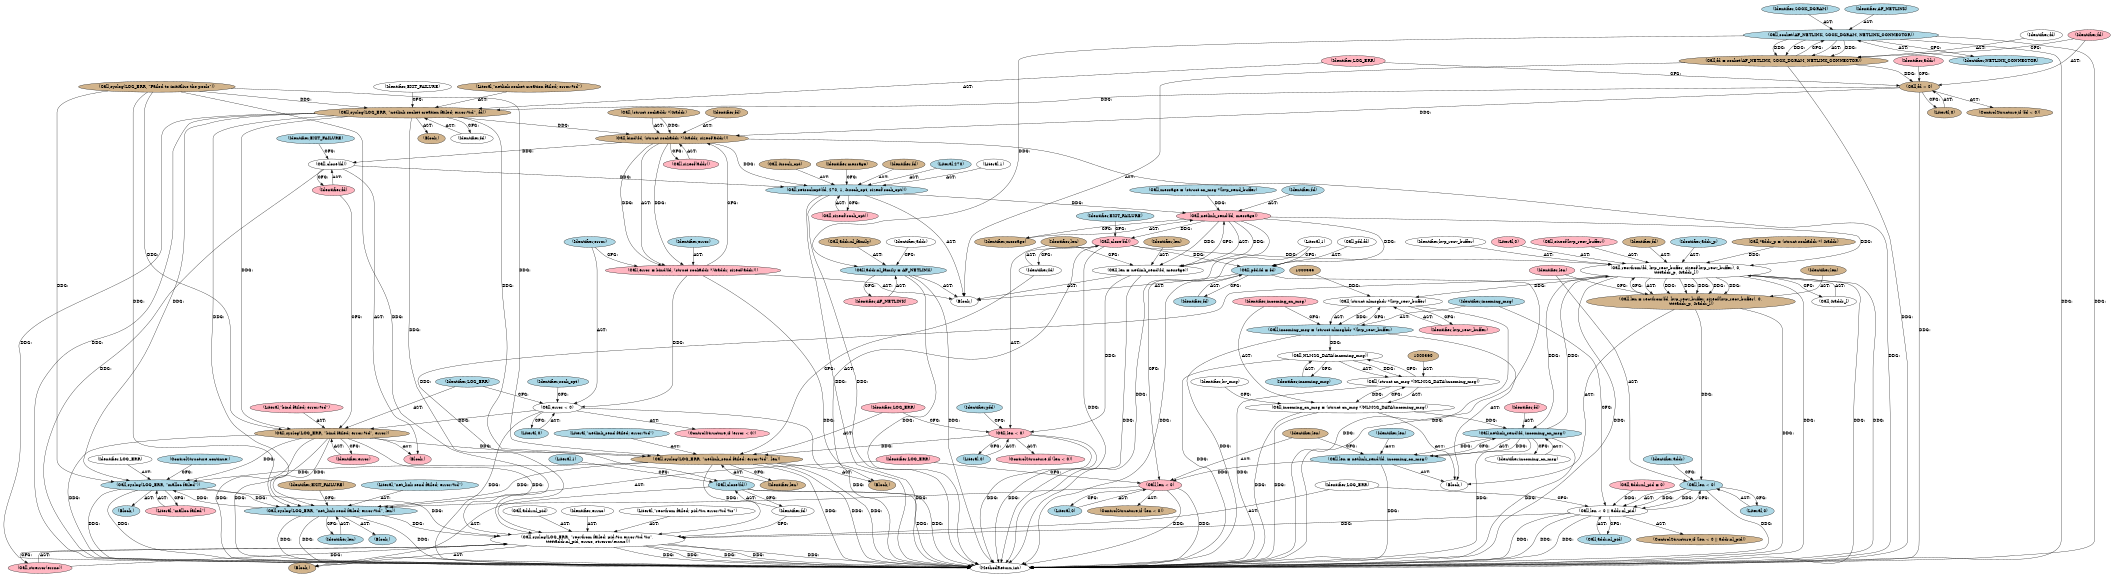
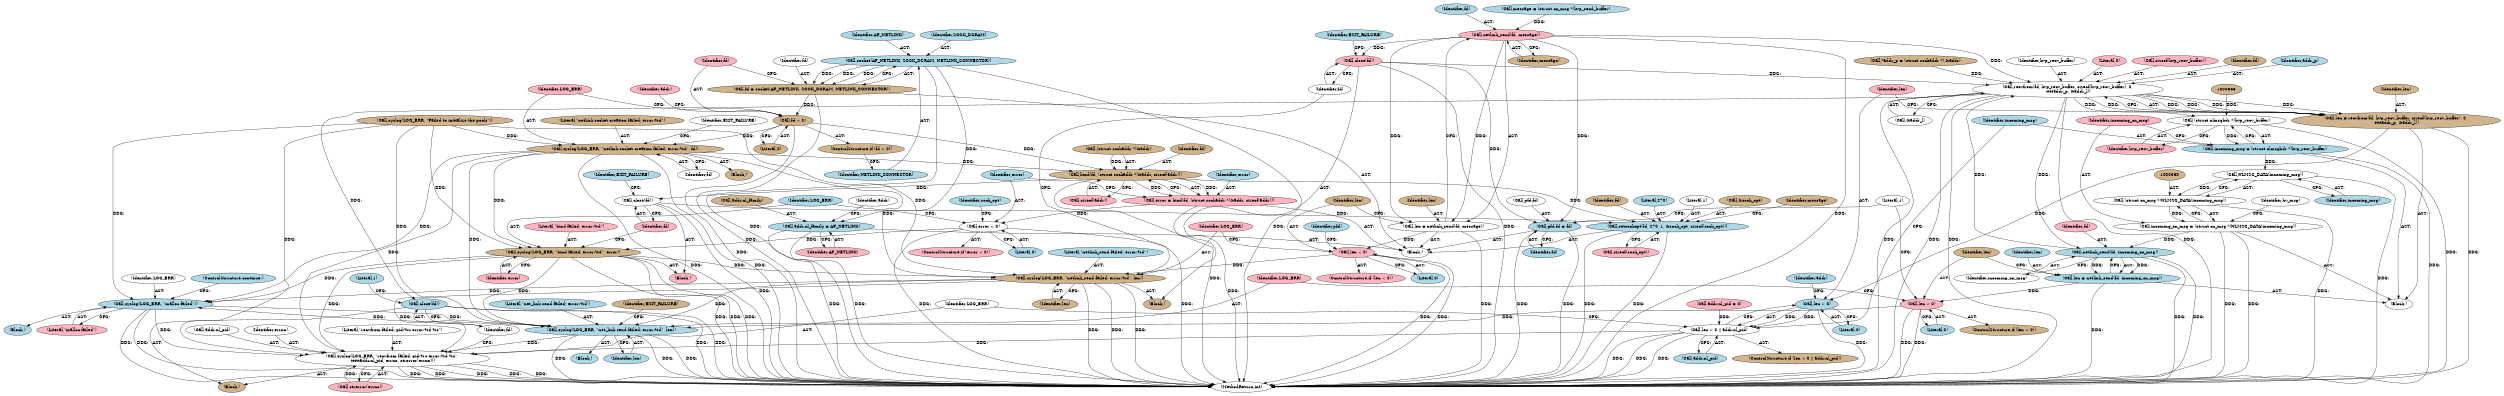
(1921, 48) -> (868, 161)
(1043, 203) -> none
